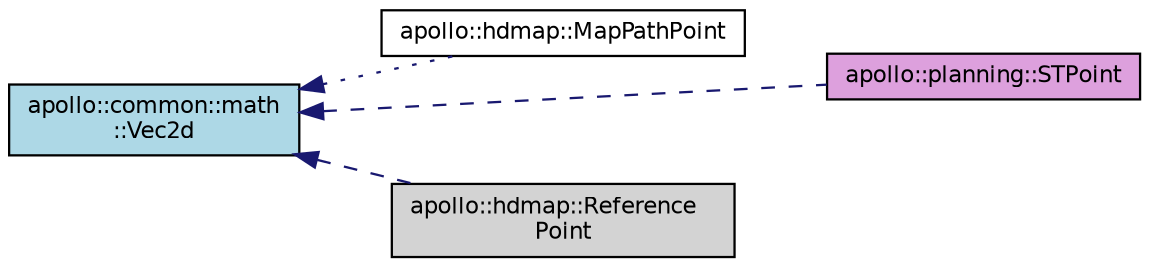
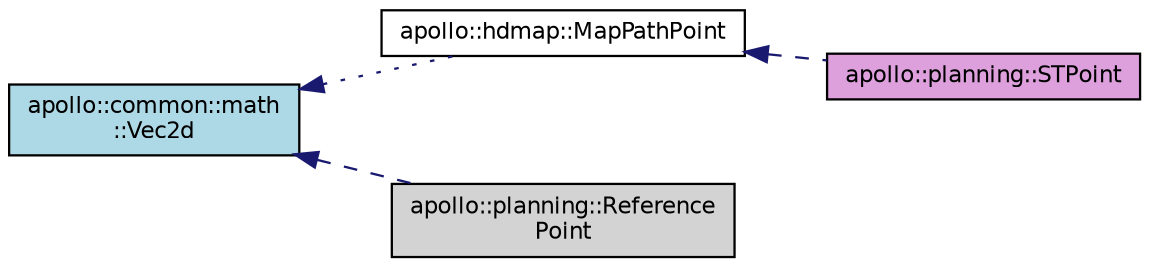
(575, 98) -> (797, 57)
(563, 220) -> (563, 220)
